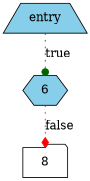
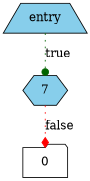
(45, 90) -> (45, 90)
(45, 163) -> (45, 163)
